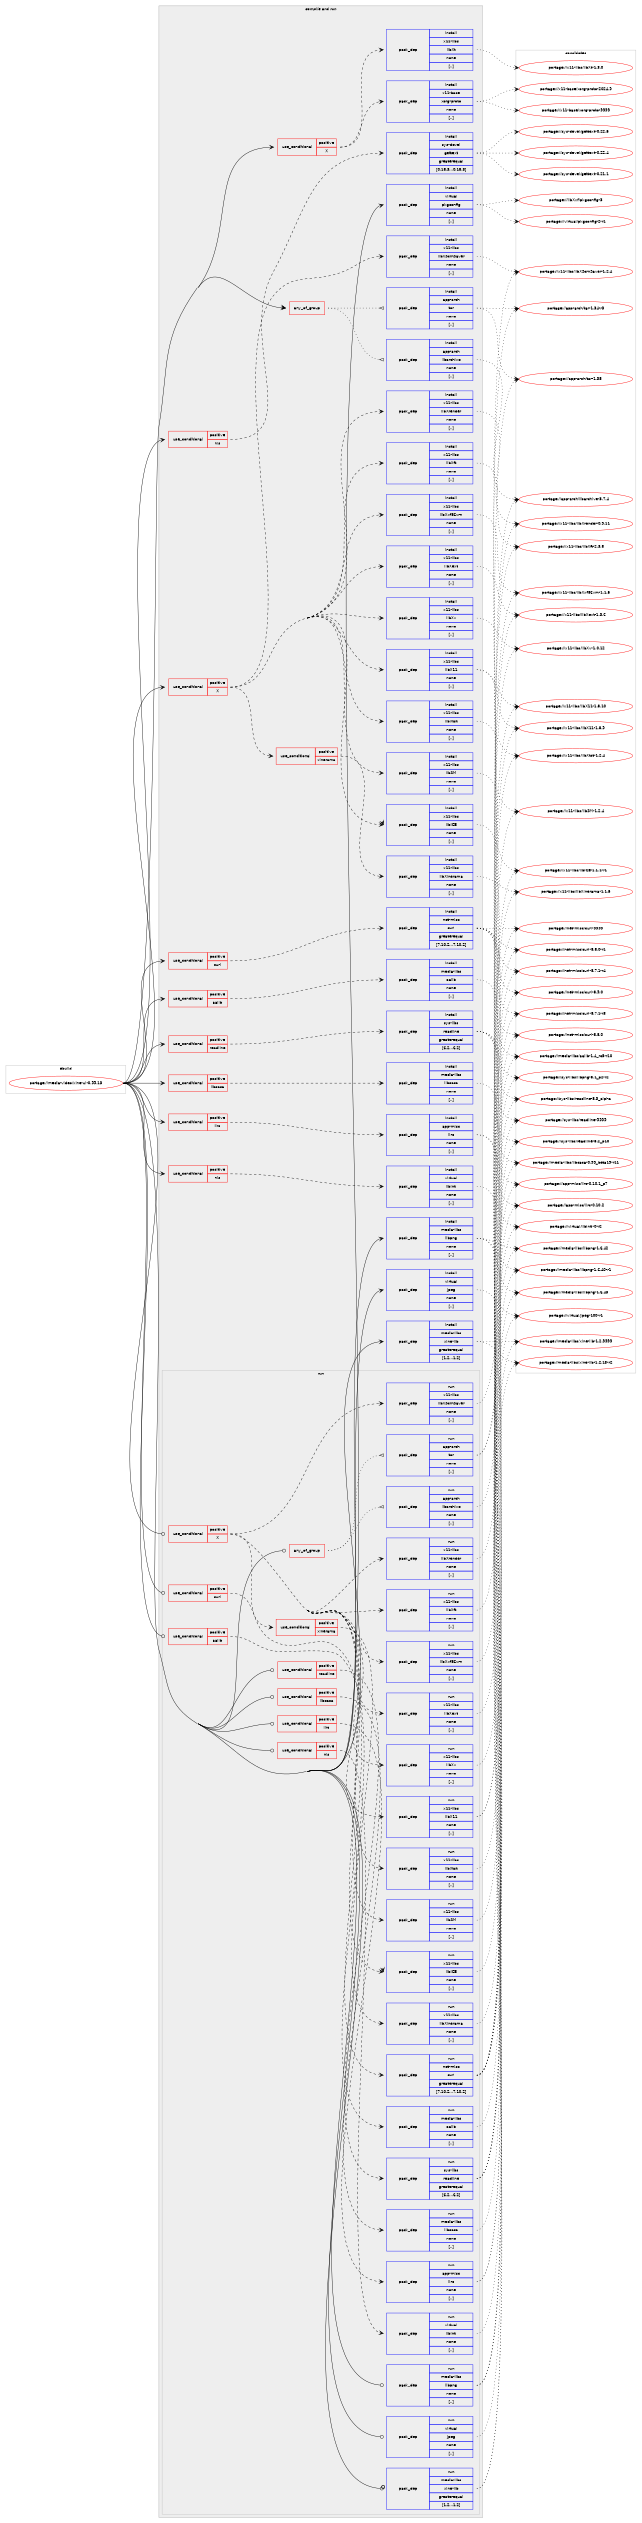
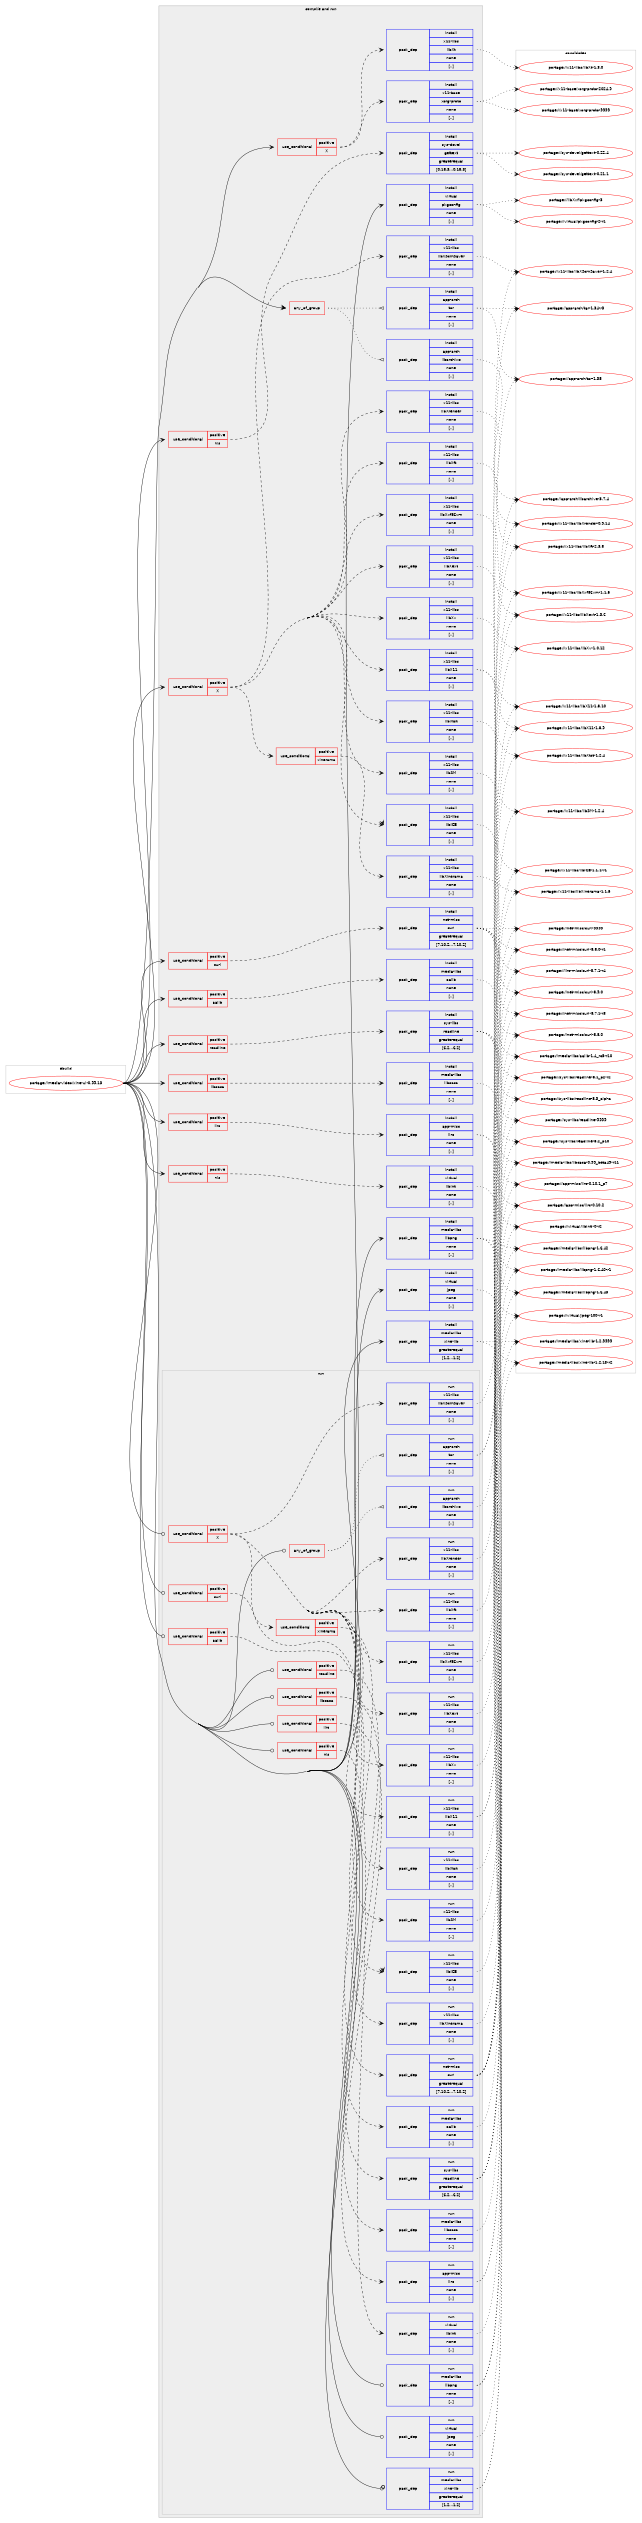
(576, 132) -> none
(576, 524) -> (576, 524)
(576, 971) -> (576, 971)
(576, 1078) -> (576, 1078)
(576, 1163) -> (576, 1163)
